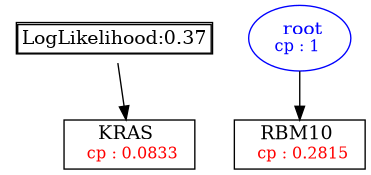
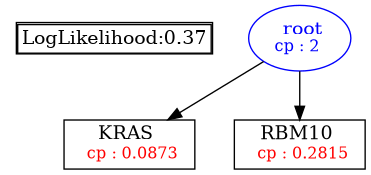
(300, 46) -> (300, 46)
(121, 85) -> (222, 87)
(133, 154) -> (133, 154)
